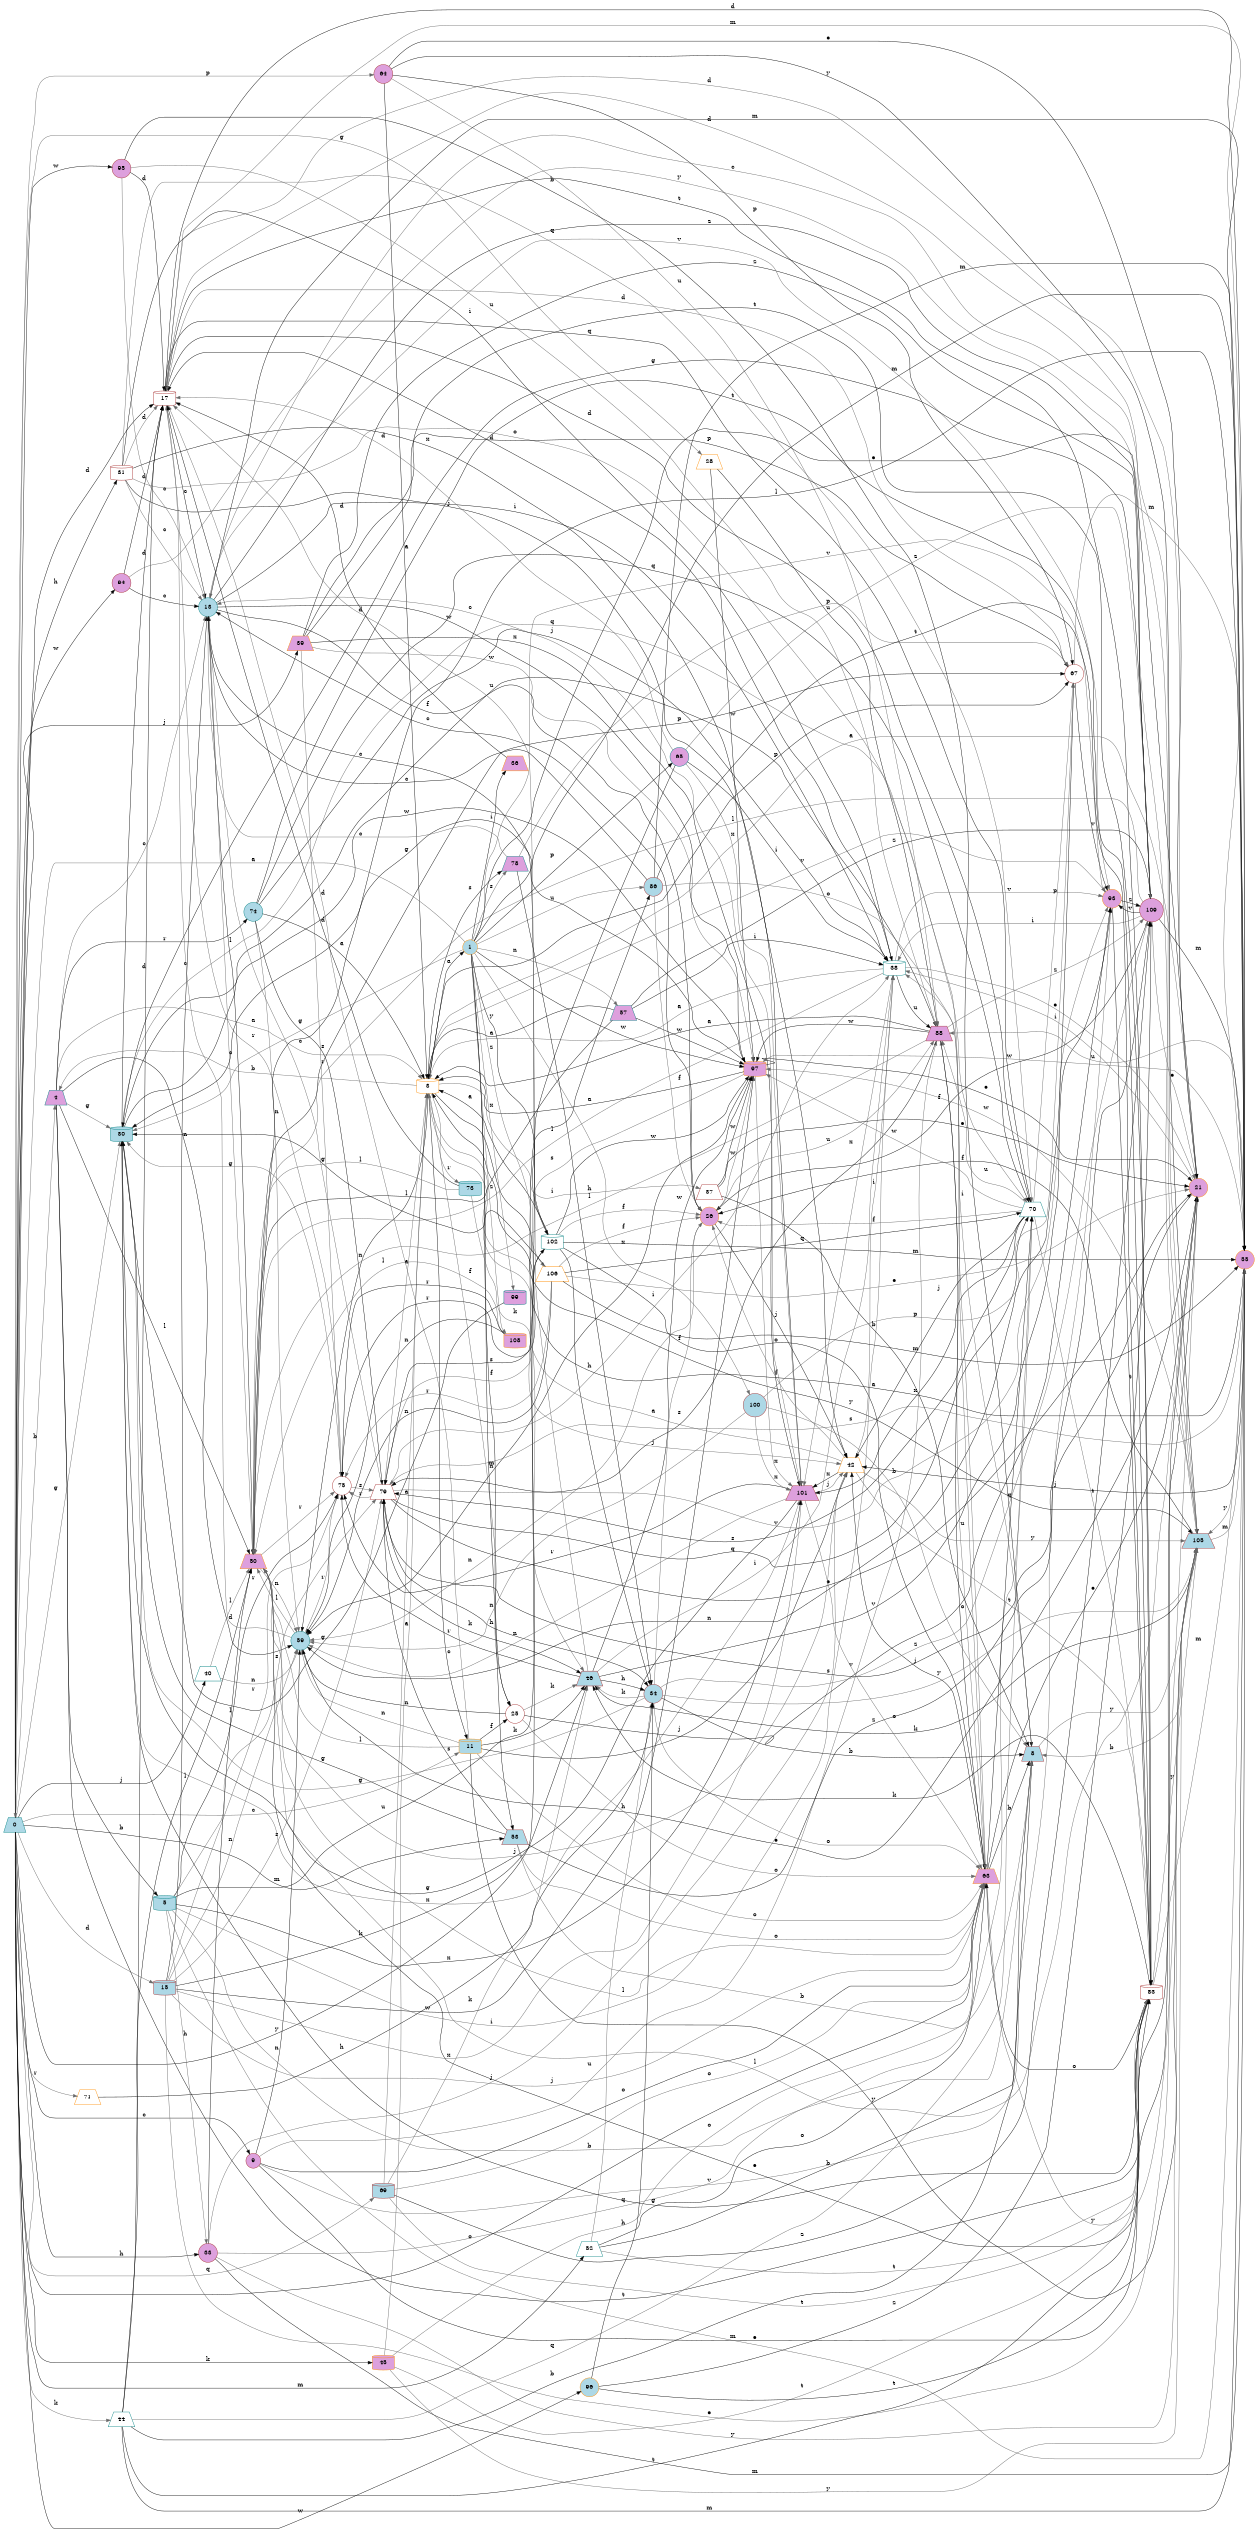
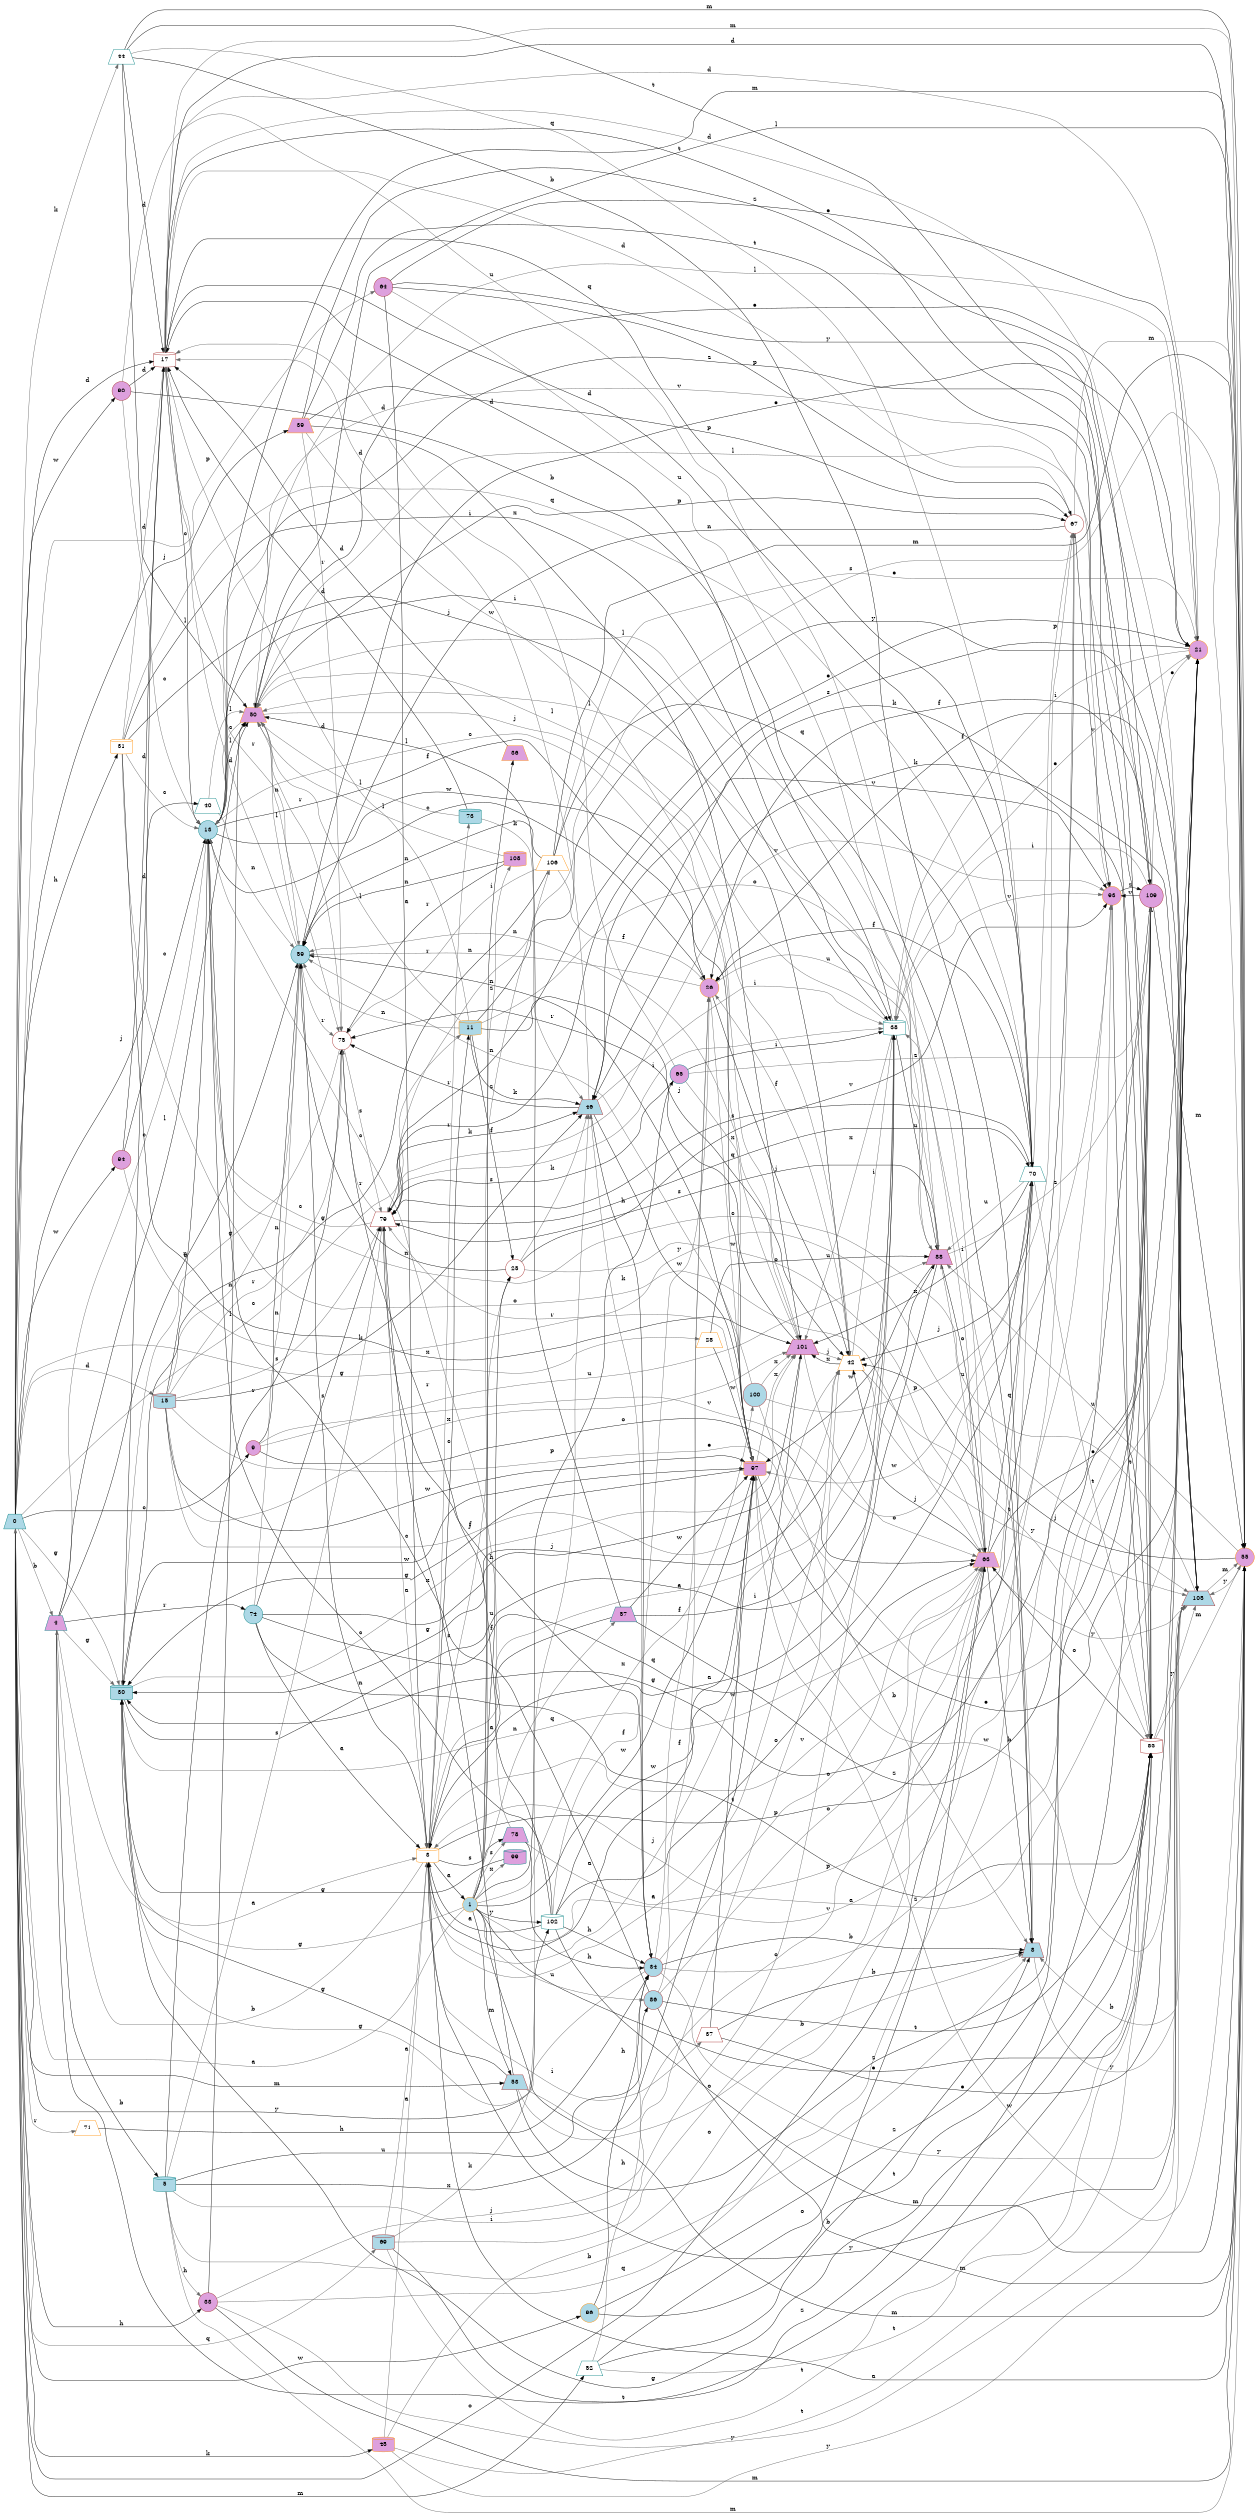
(121, 169) -> (121, 391)
(121, 473) -> (121, 747)
(552, 1158) -> (552, 1315)
(864, 1223) -> (939, 956)
(603, 2078) -> (500, 1522)
(1133, 2270) -> none
